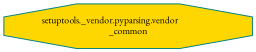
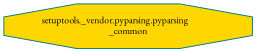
(128, 26) -> (128, 26)
